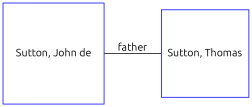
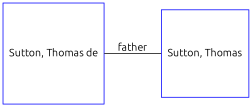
(54, 54) -> (54, 54)
